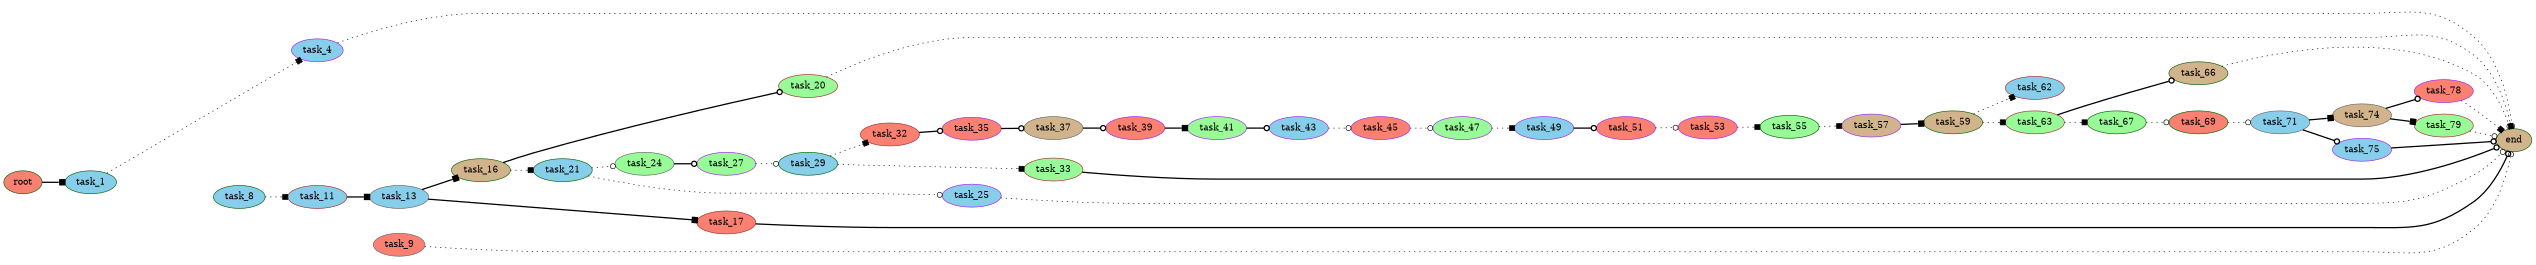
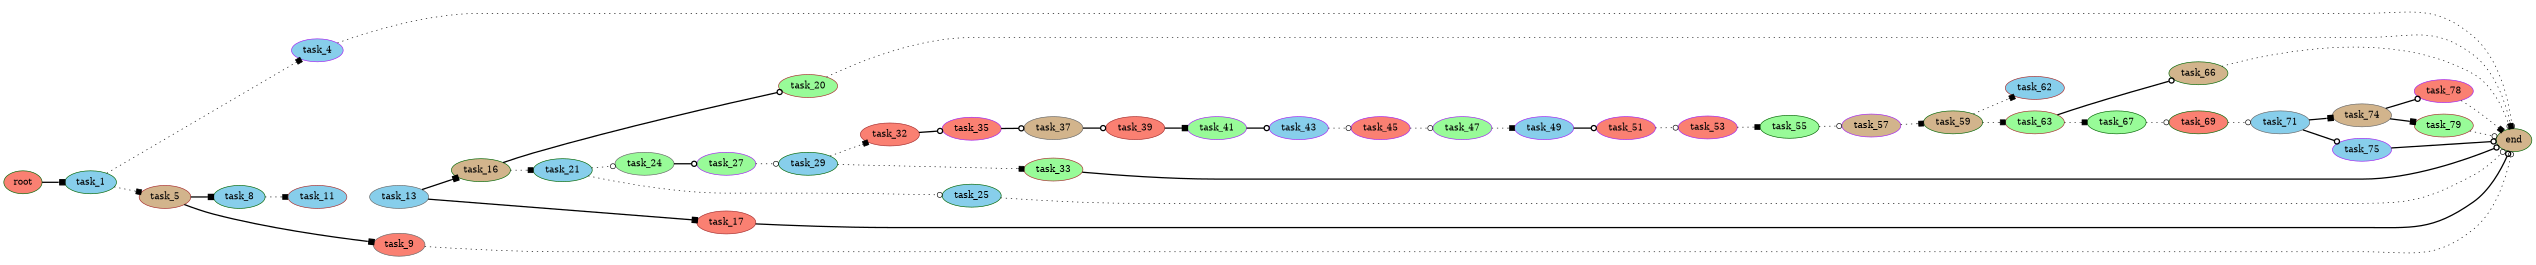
(1909, 124) -> (1909, 124)
(1828, 126) -> (1828, 126)
(1135, 128) -> (1135, 128)
(972, 196) -> (972, 196)
none -> (165, 197)
(355, 197) -> none
